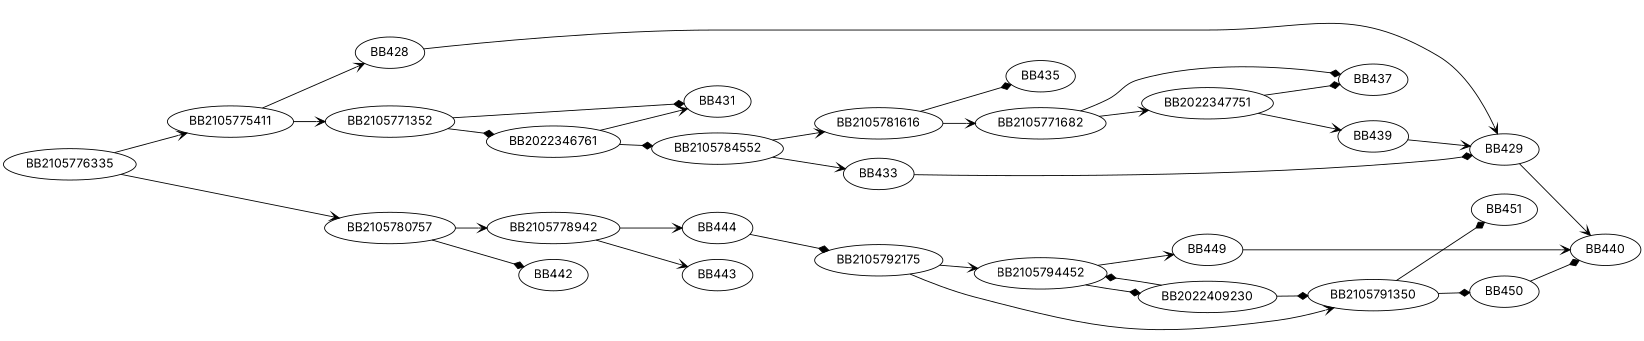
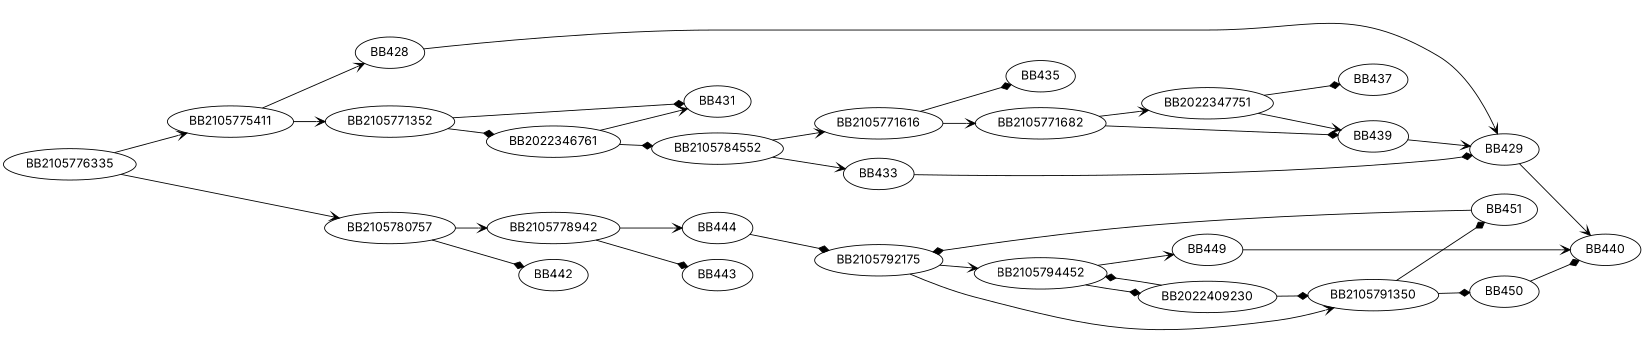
(1201, 69) -> (1216, 130)
(879, 123) -> (879, 123)
none -> (1207, 221)
(638, 252) -> (638, 252)
